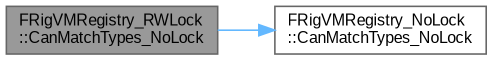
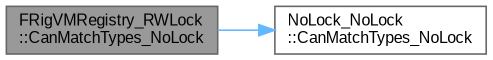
(381, 30) -> (381, 30)
